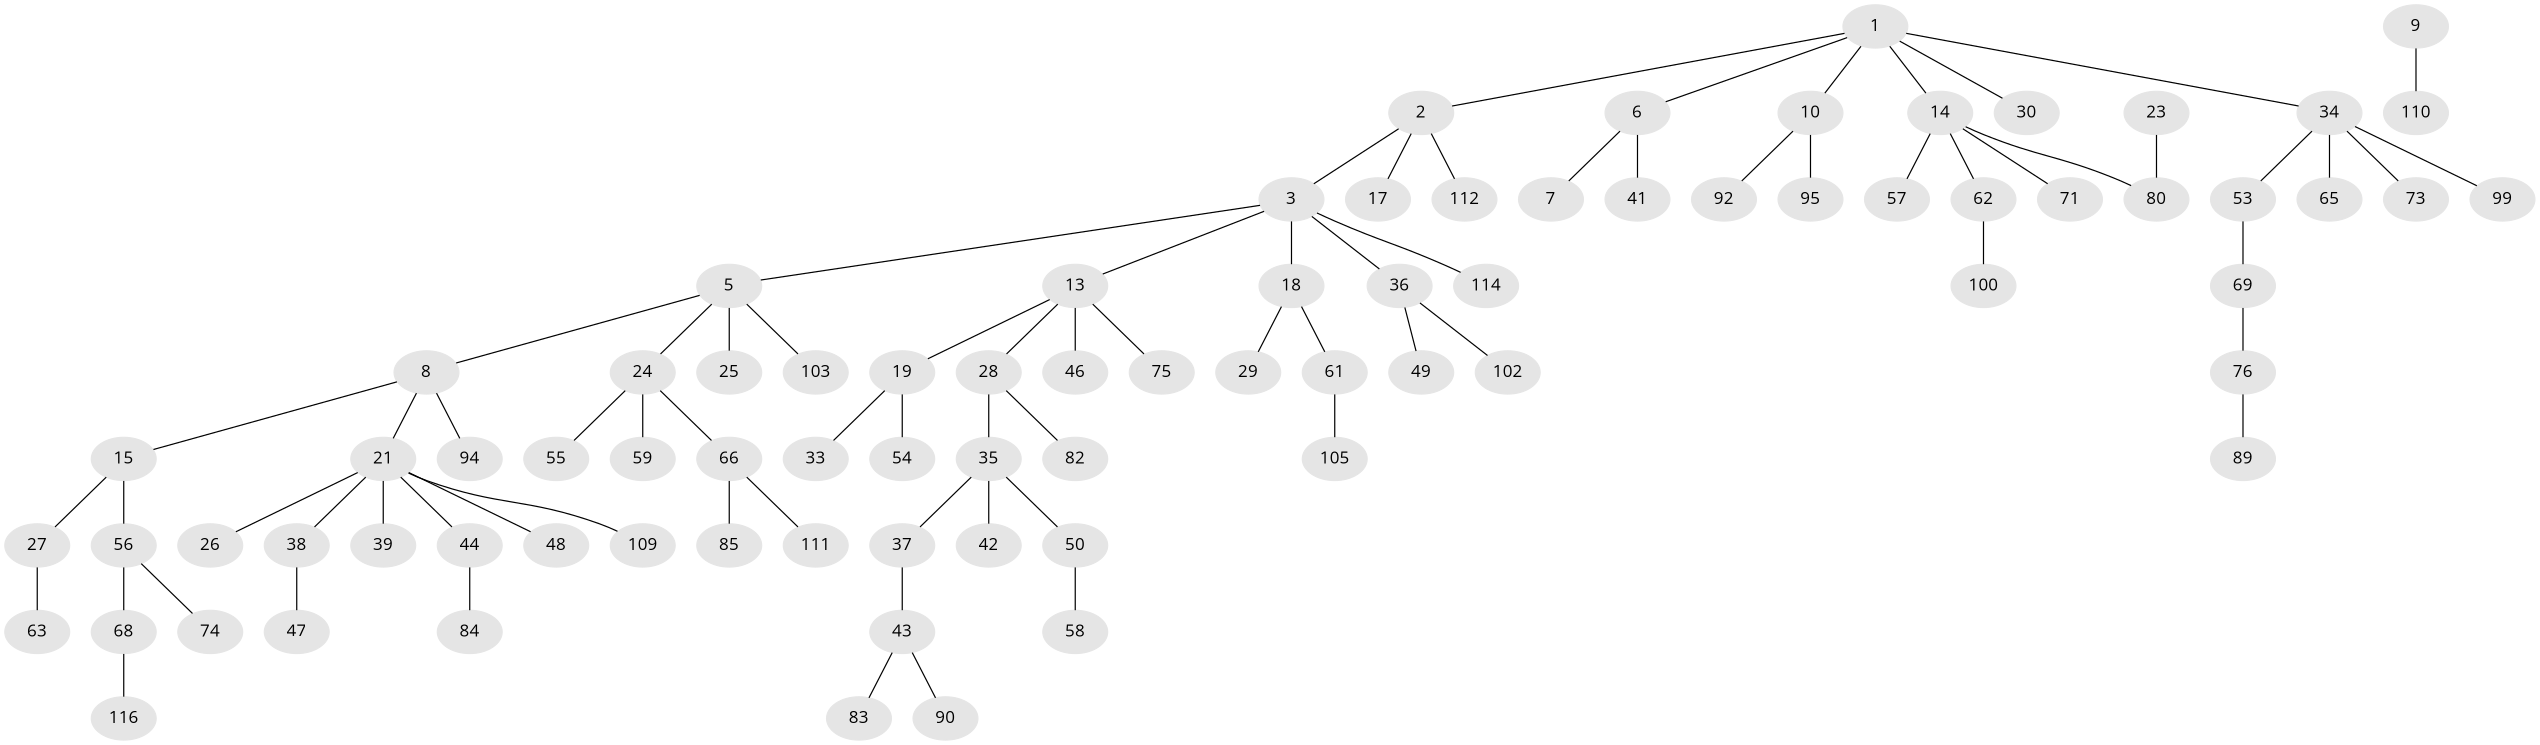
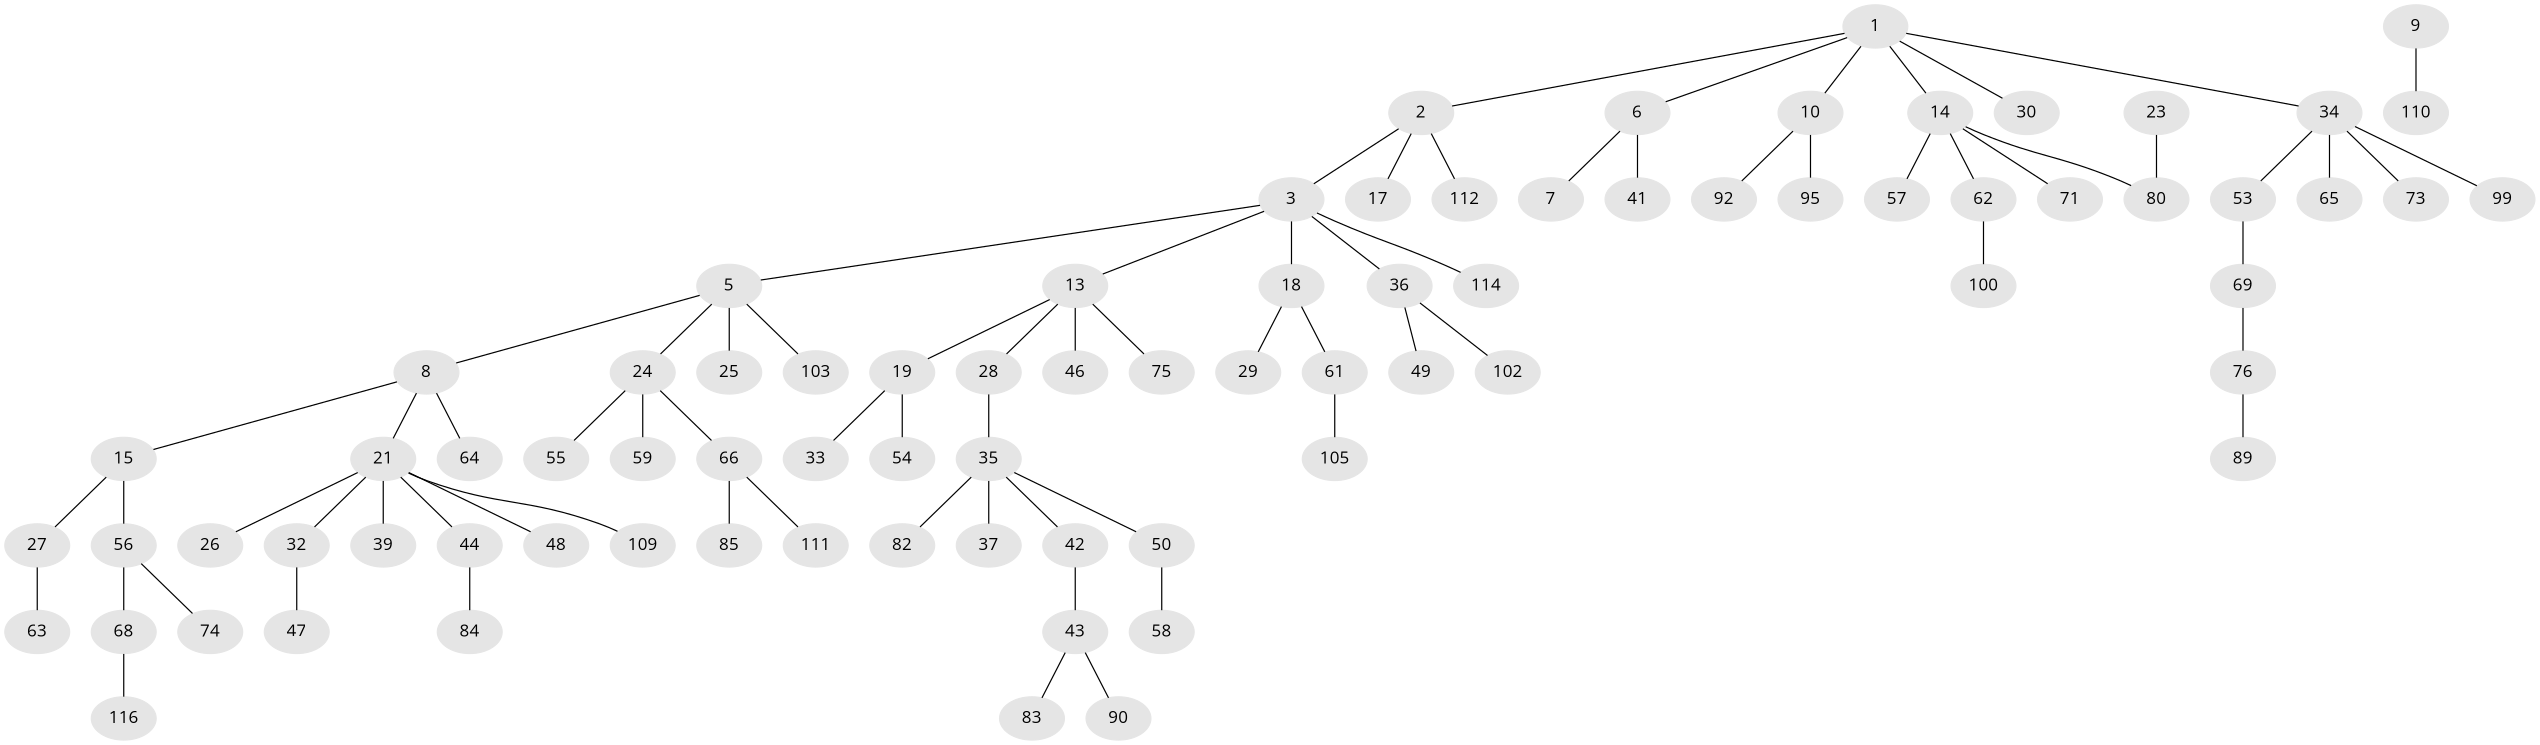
(1032, 416) -> (946, 502)
(470, 459) -> (470, 459)
(297, 545) -> (297, 545)
(902, 589) -> (1075, 589)
